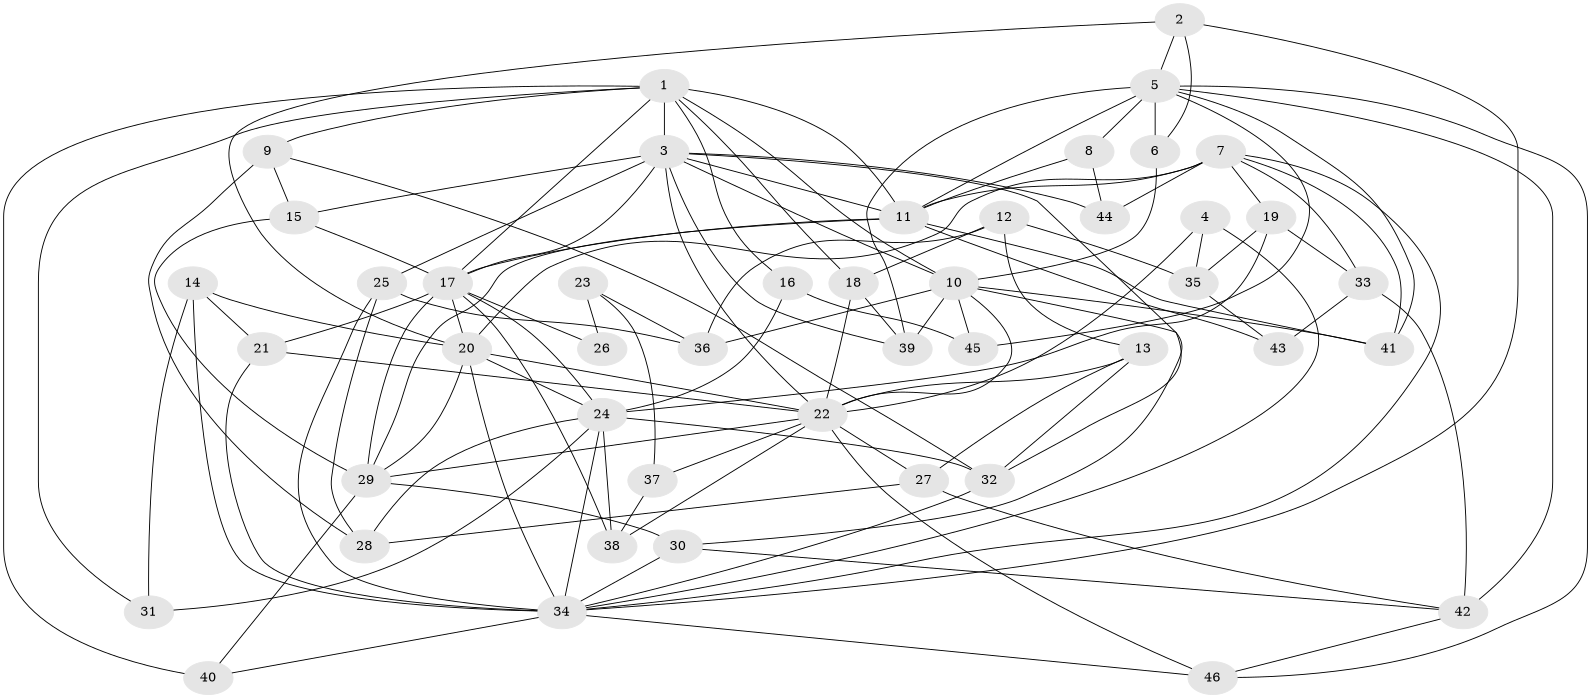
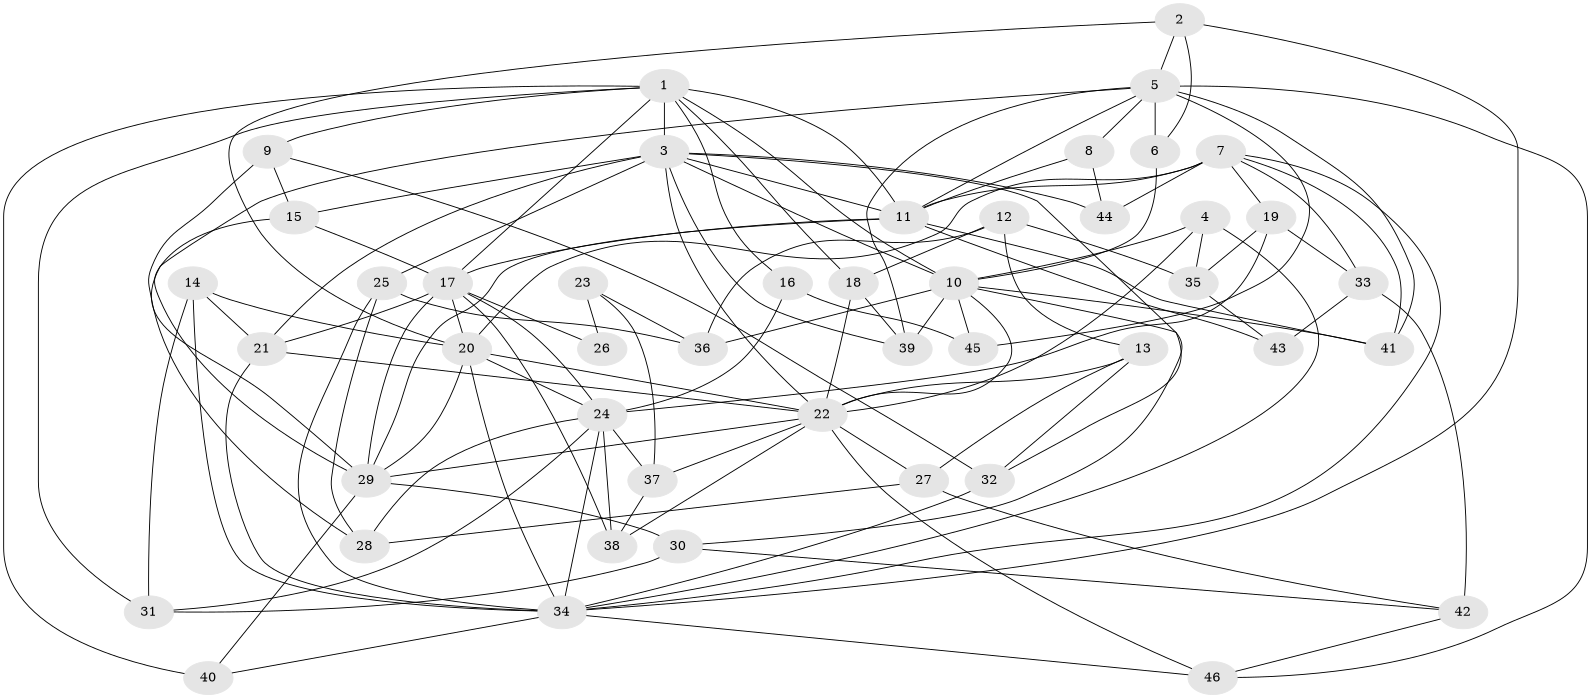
(1553, 216) -> (485, 152)
(574, 242) -> (443, 217)
none -> (1135, 244)
(800, 438) -> (628, 449)
(620, 579) -> (467, 596)
